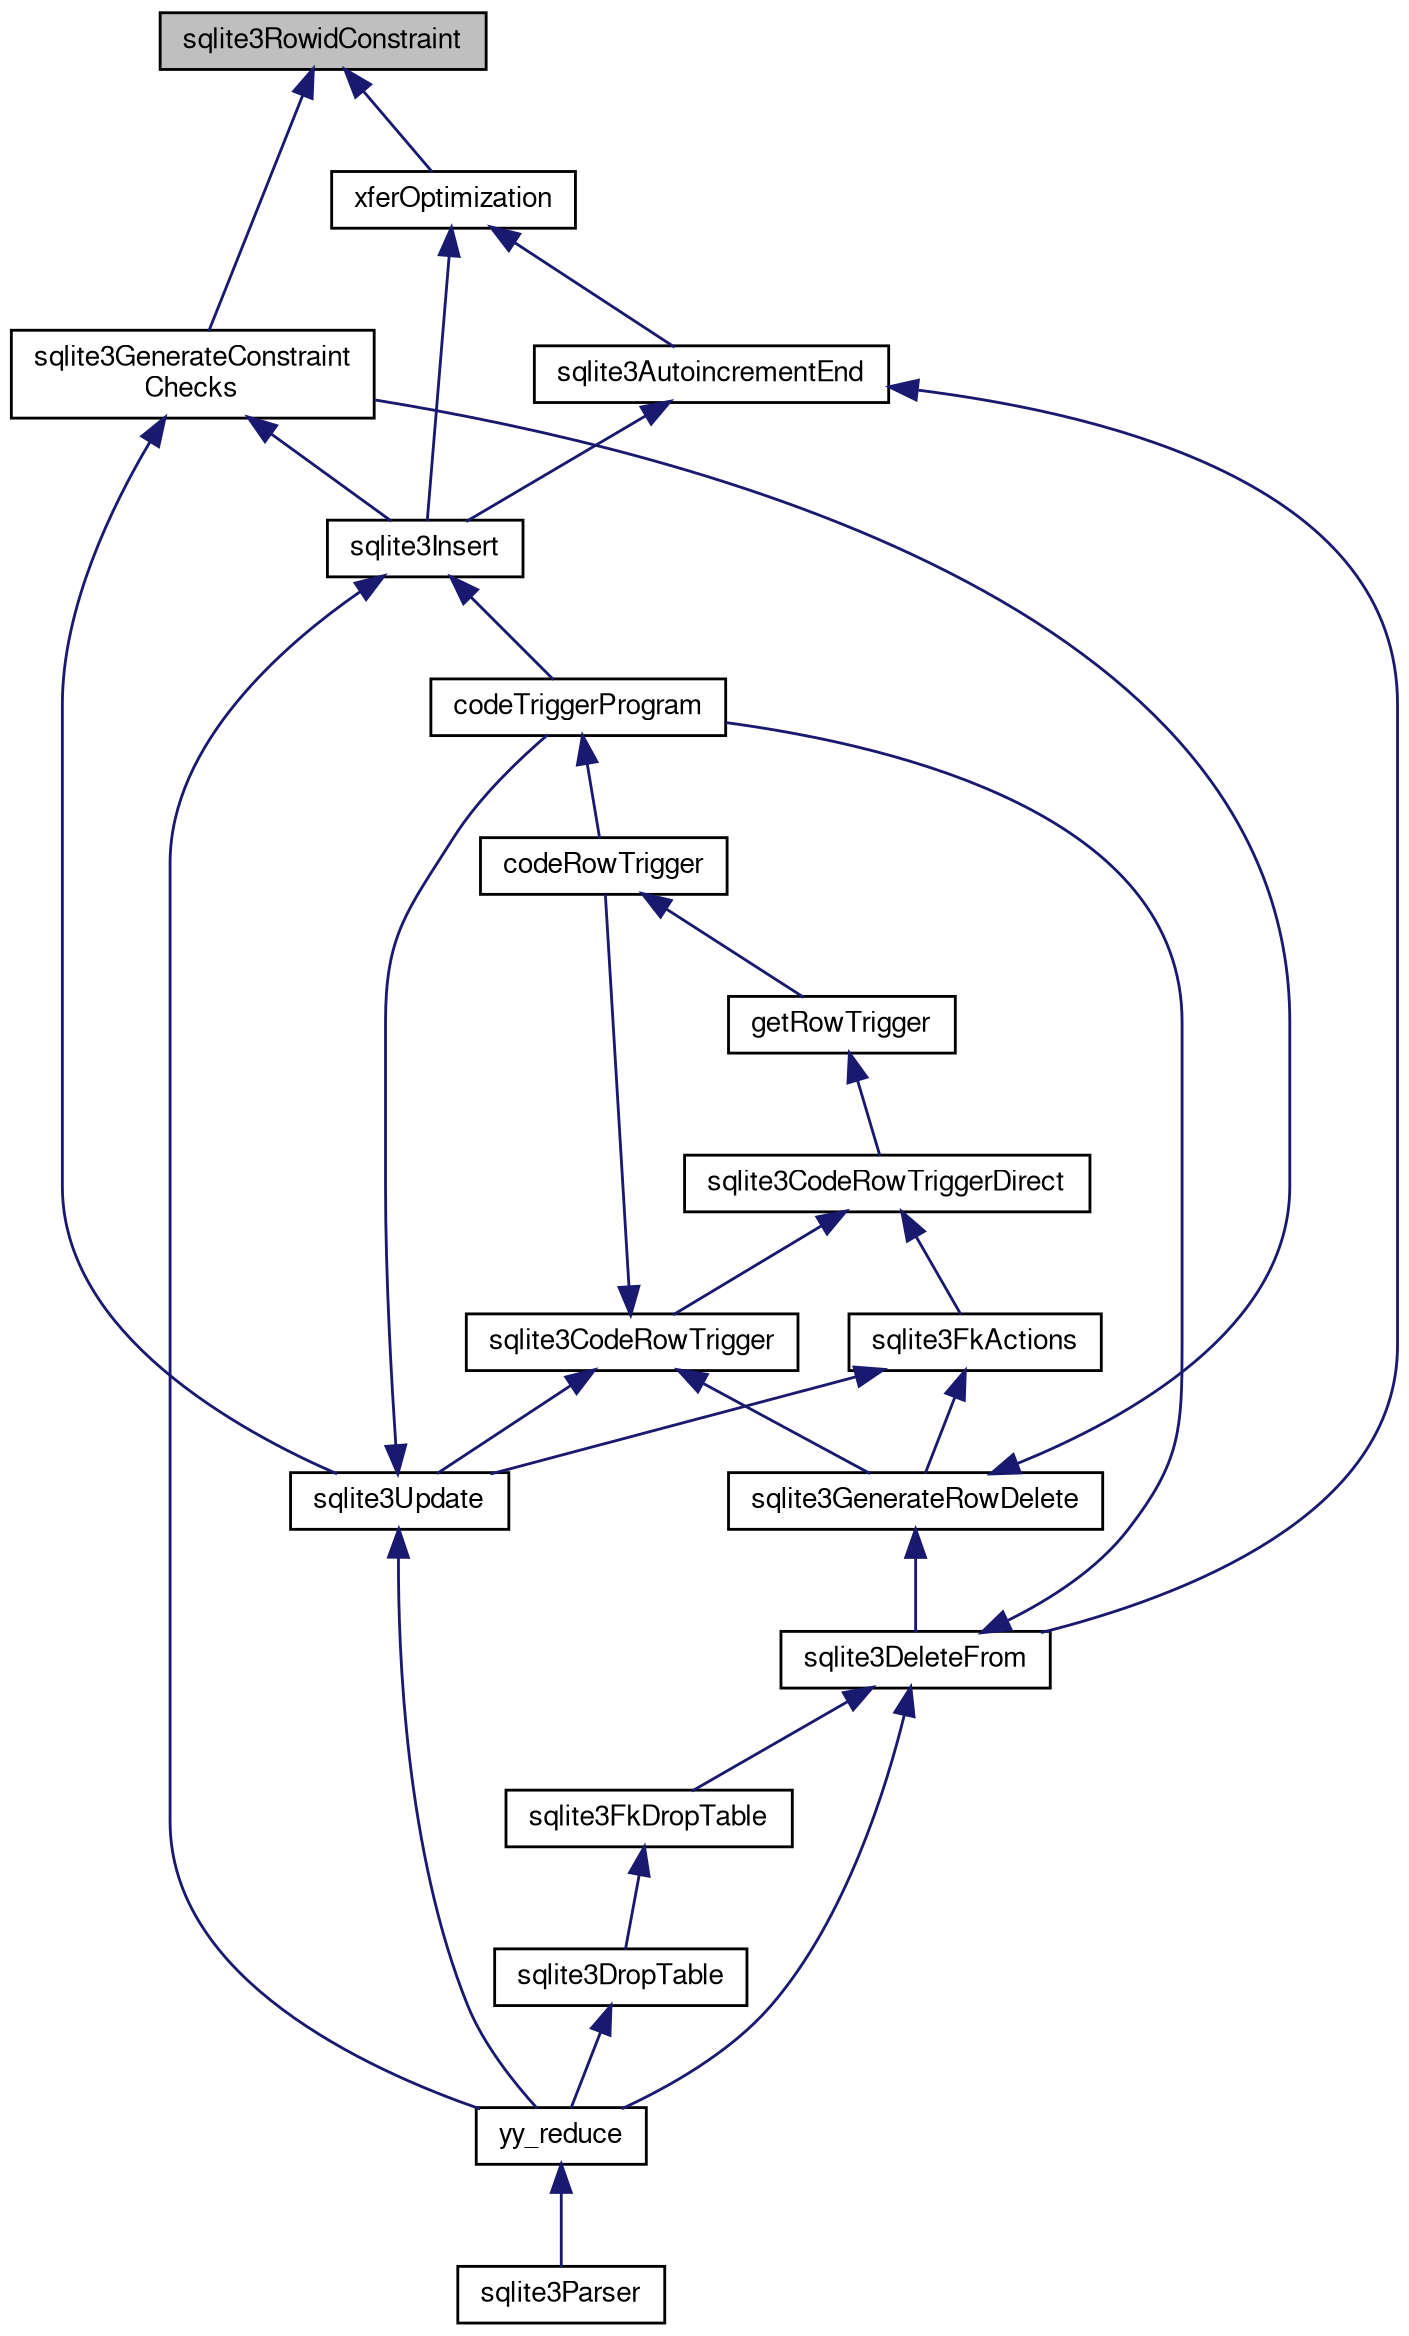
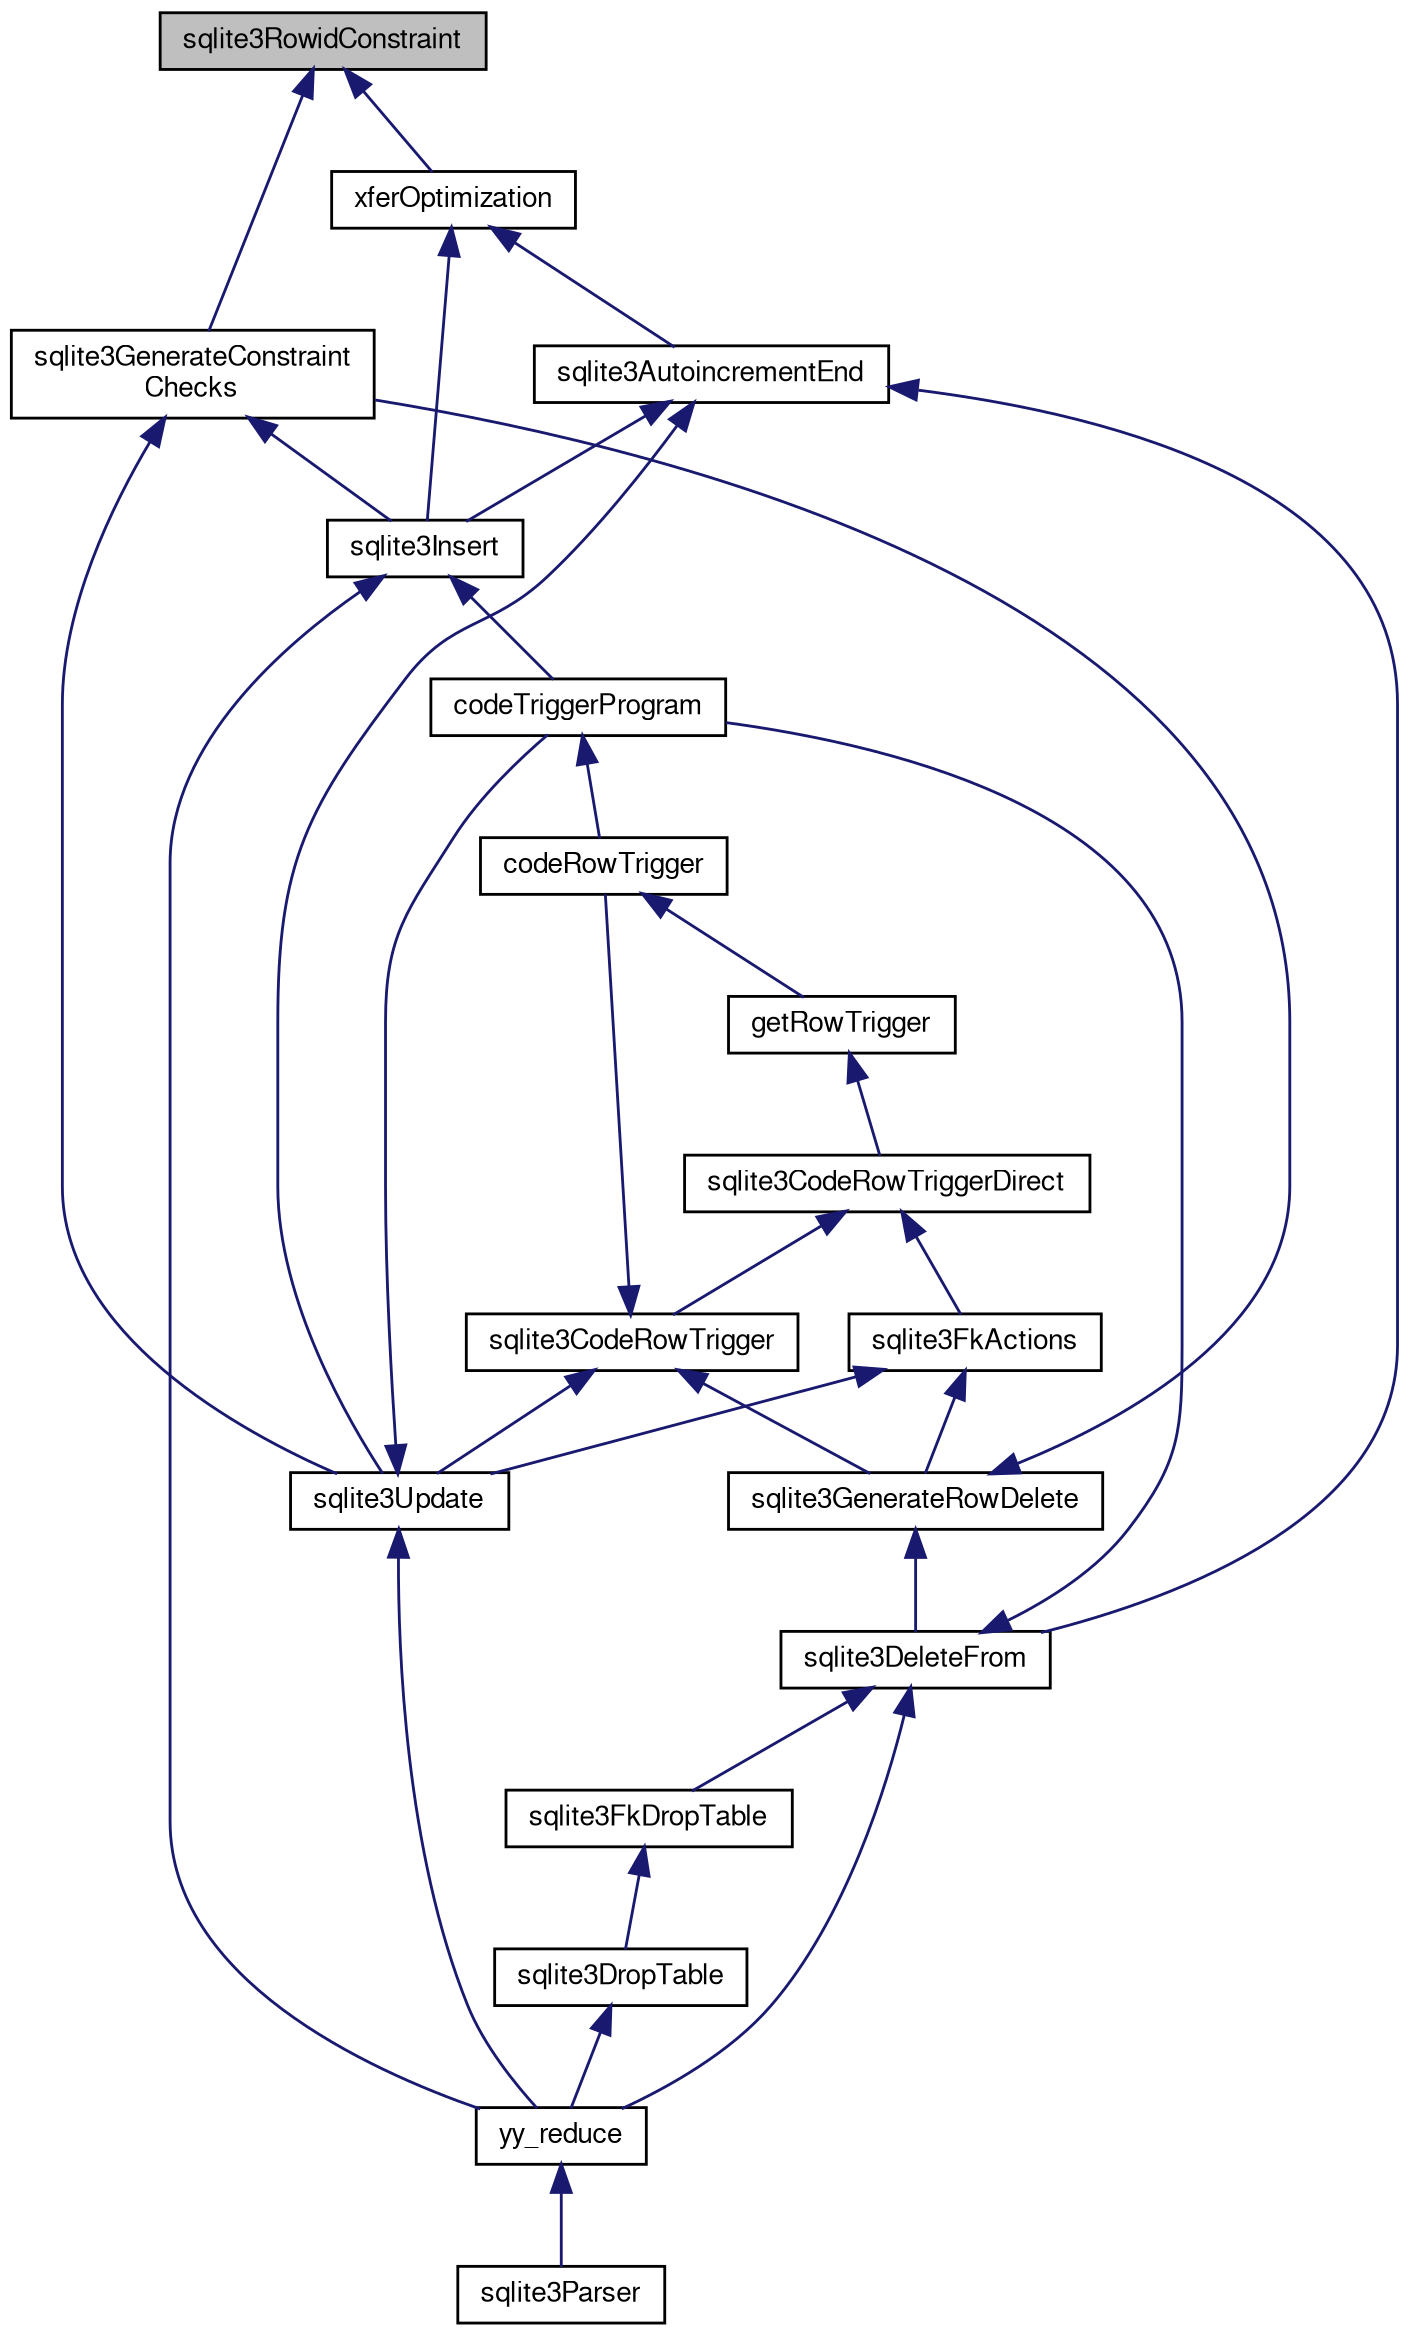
none -> (291, 884)
